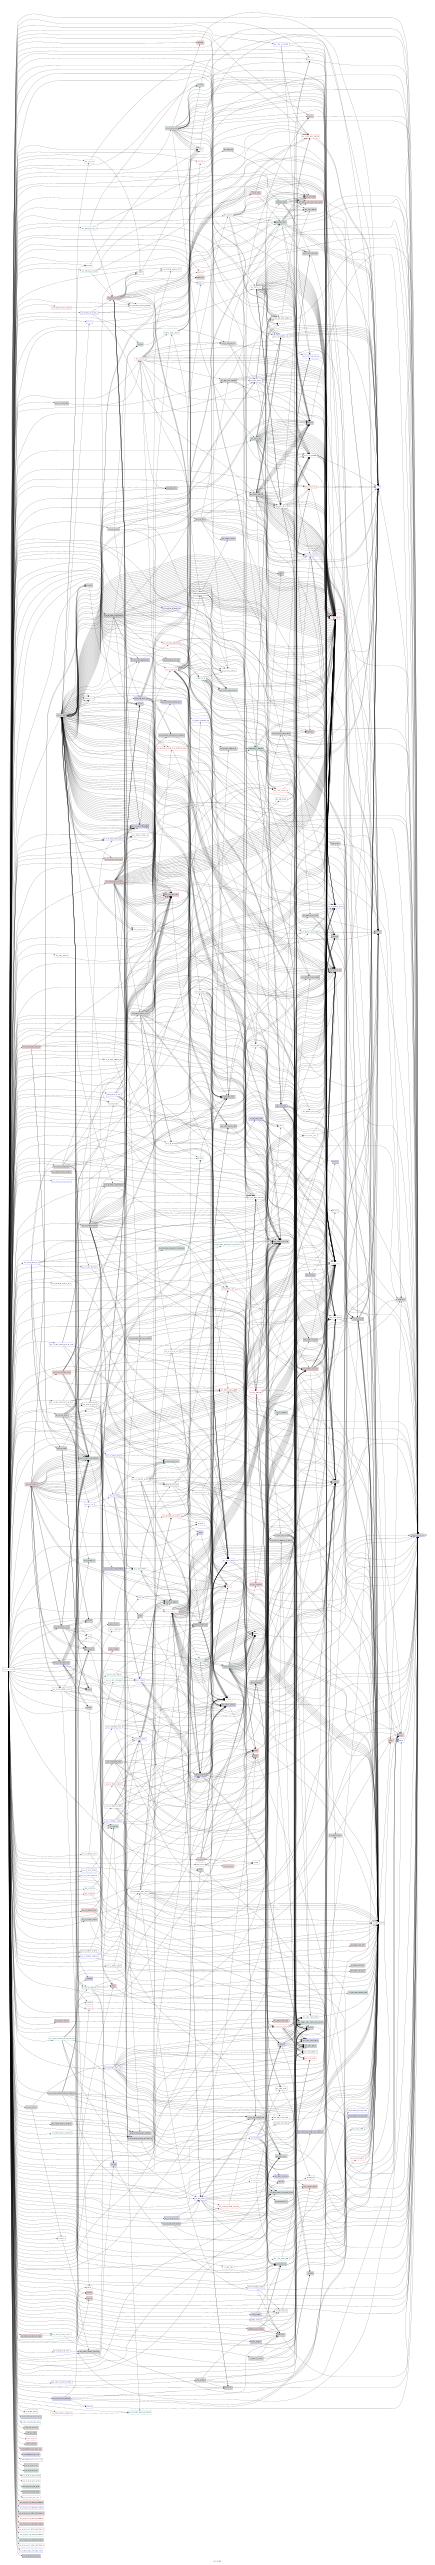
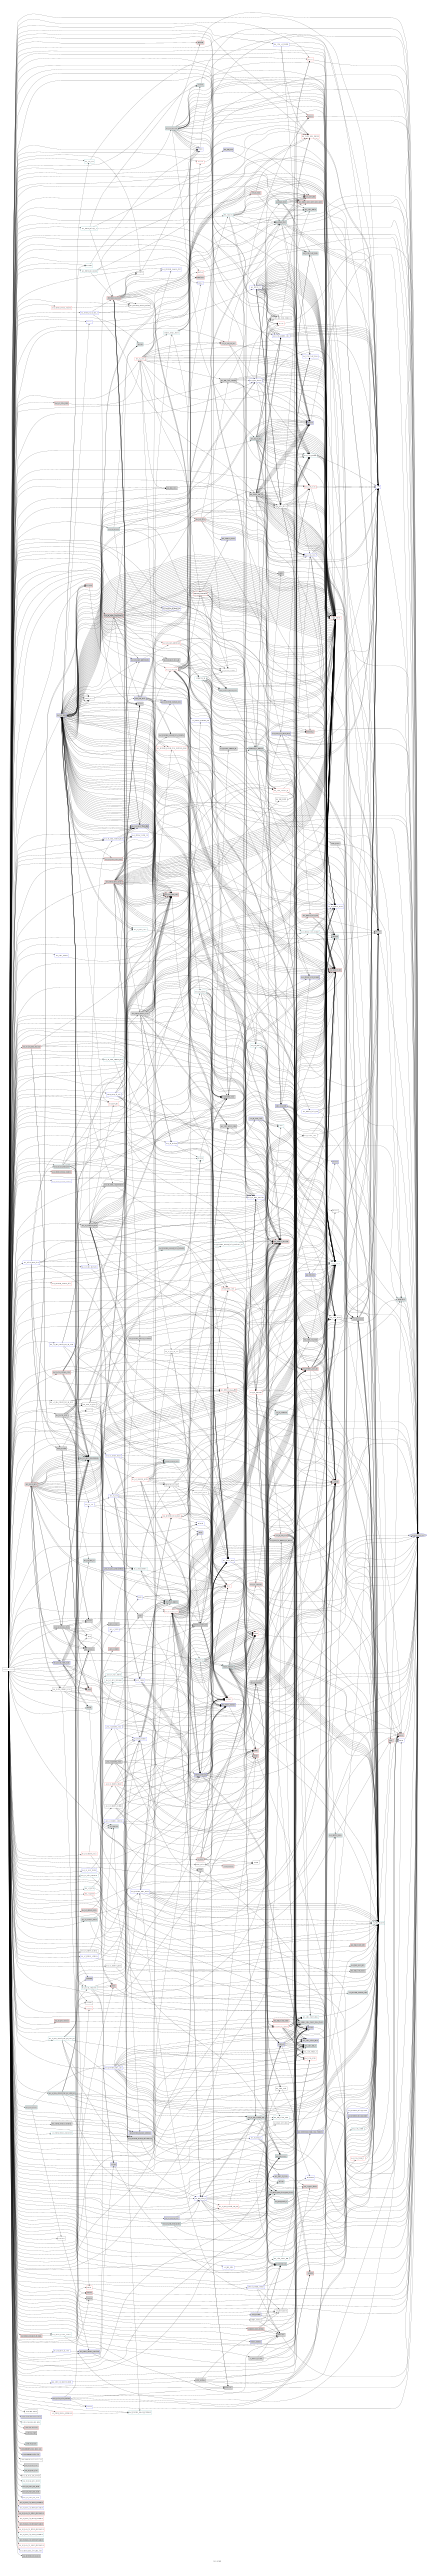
(31, 2438) -> none
